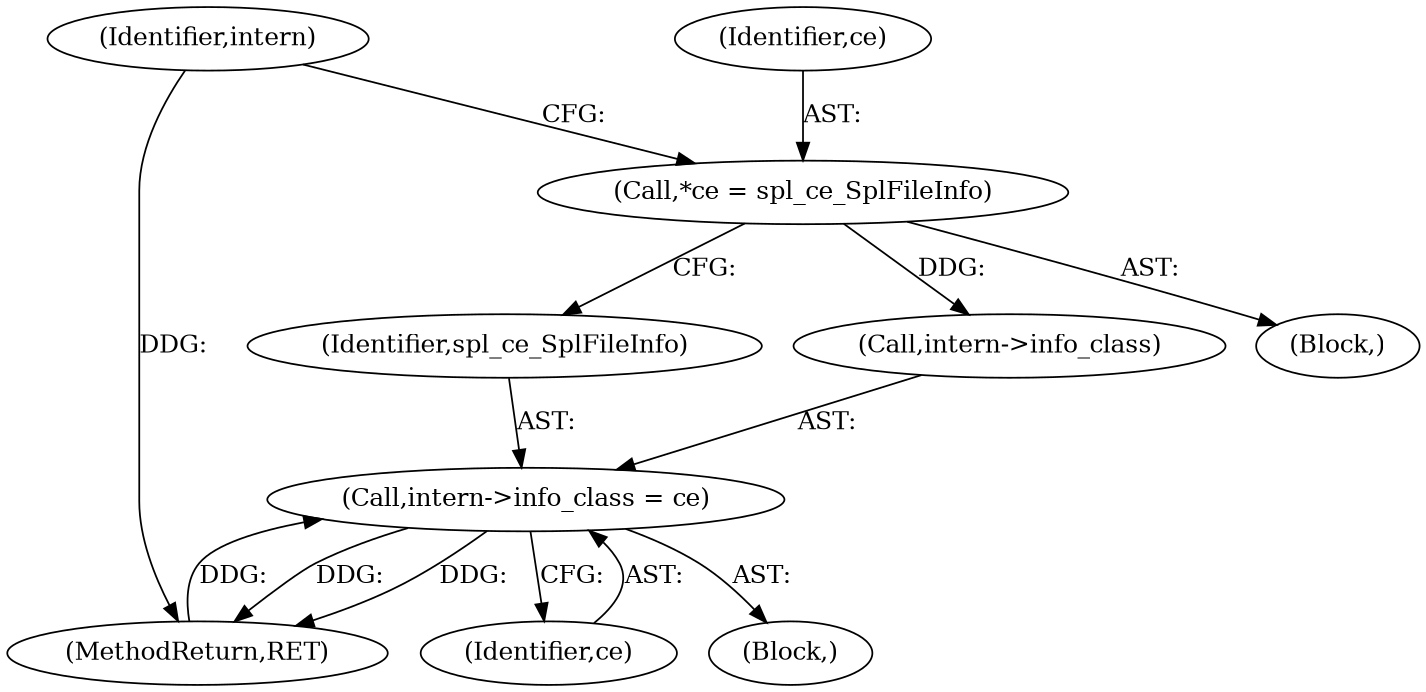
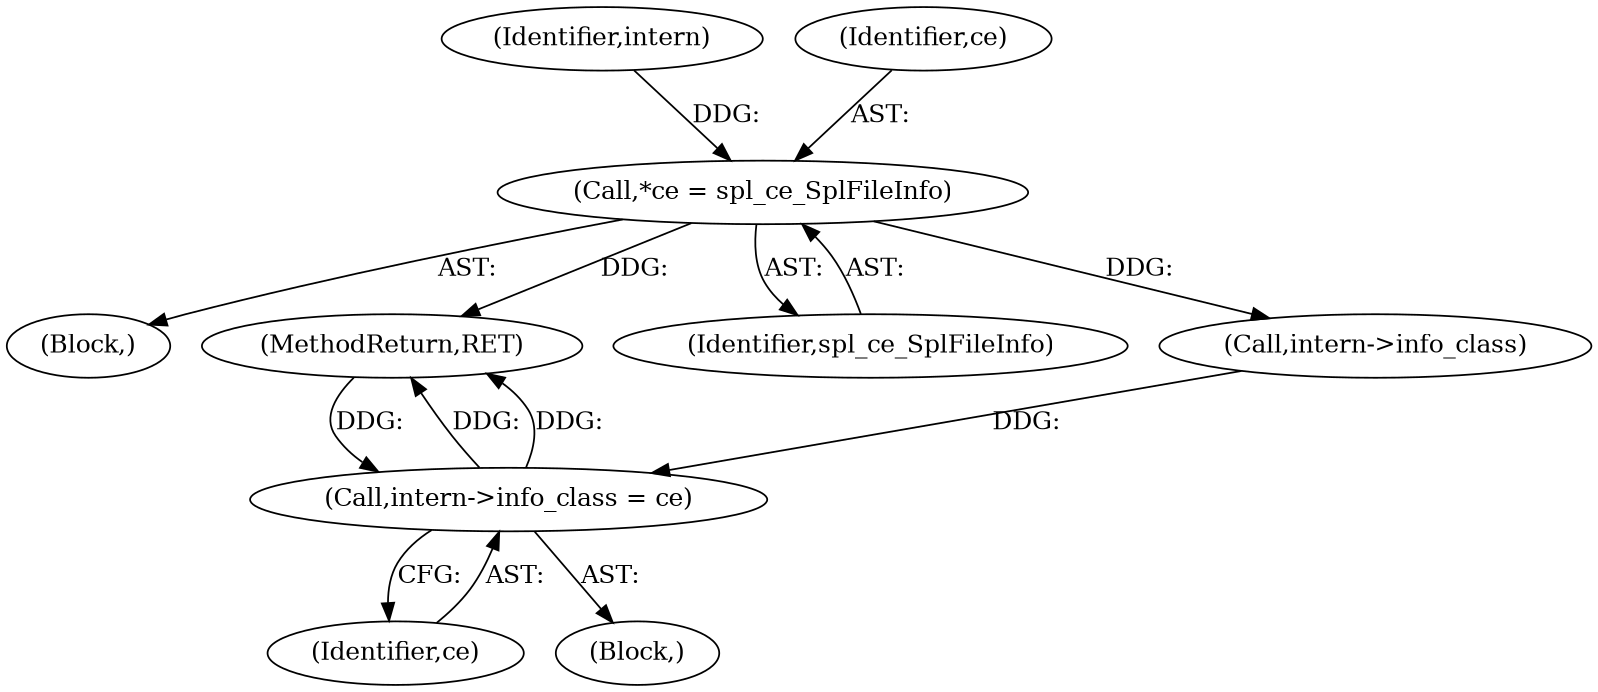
(578, 116) -> (730, 116)
(709, 269) -> (798, 269)
(139, 335) -> (585, 266)
(514, 414) -> (842, 273)
(831, 423) -> (1030, 423)
